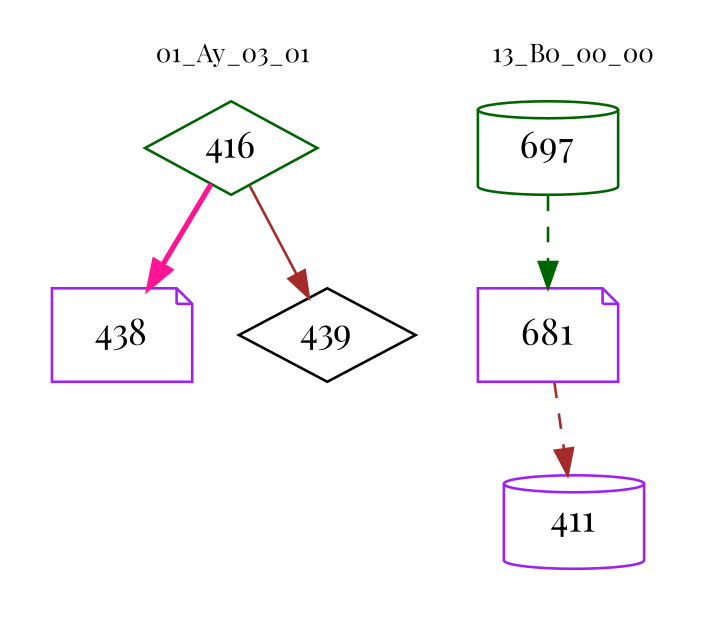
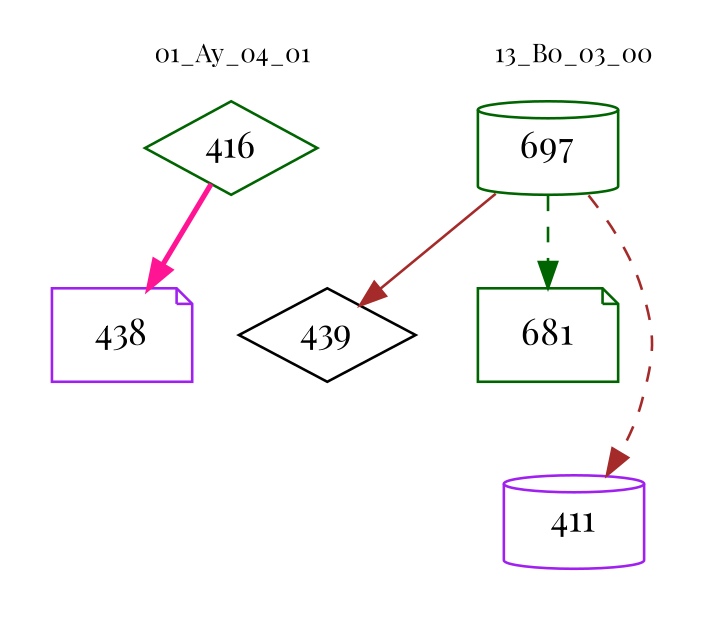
(234, 56) -> (234, 56)
(574, 56) -> (574, 56)
(273, 230) -> (421, 256)
(548, 335) -> (548, 335)
(559, 416) -> (649, 319)
